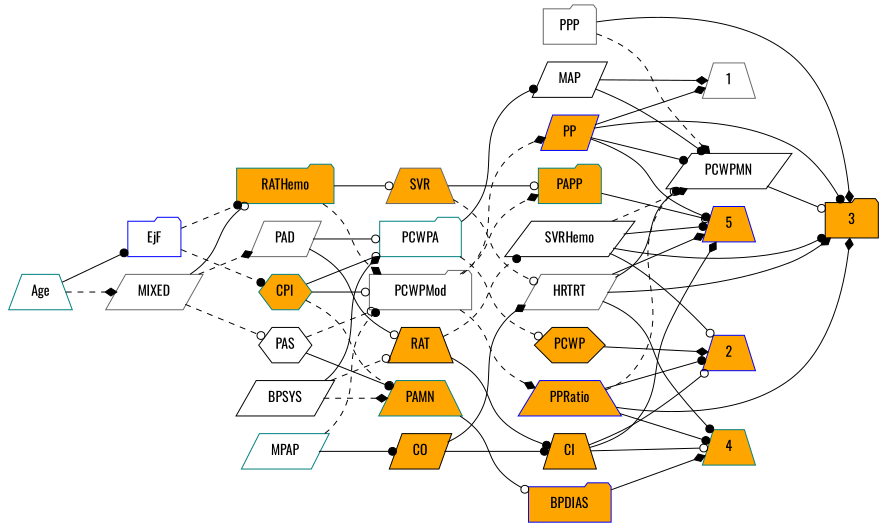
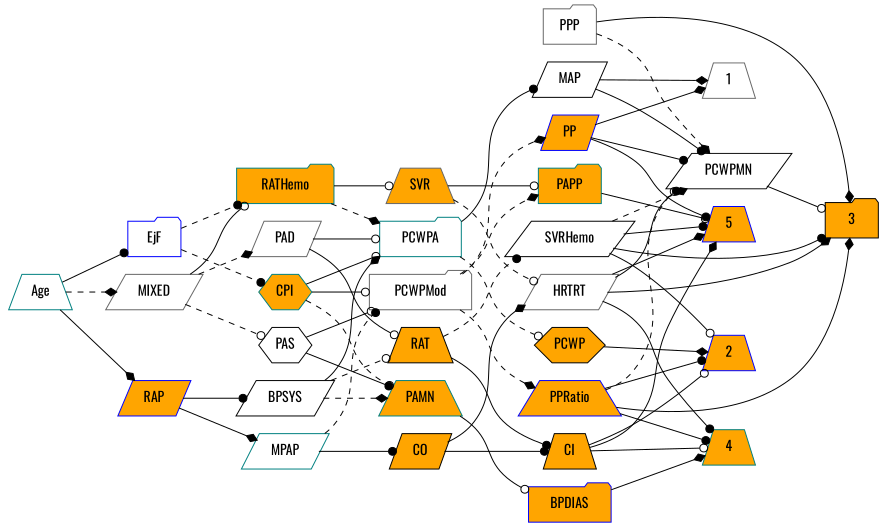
(729, 126) -> none
(348, 232) -> (350, 211)
(332, 327) -> (332, 327)
none -> (154, 398)
